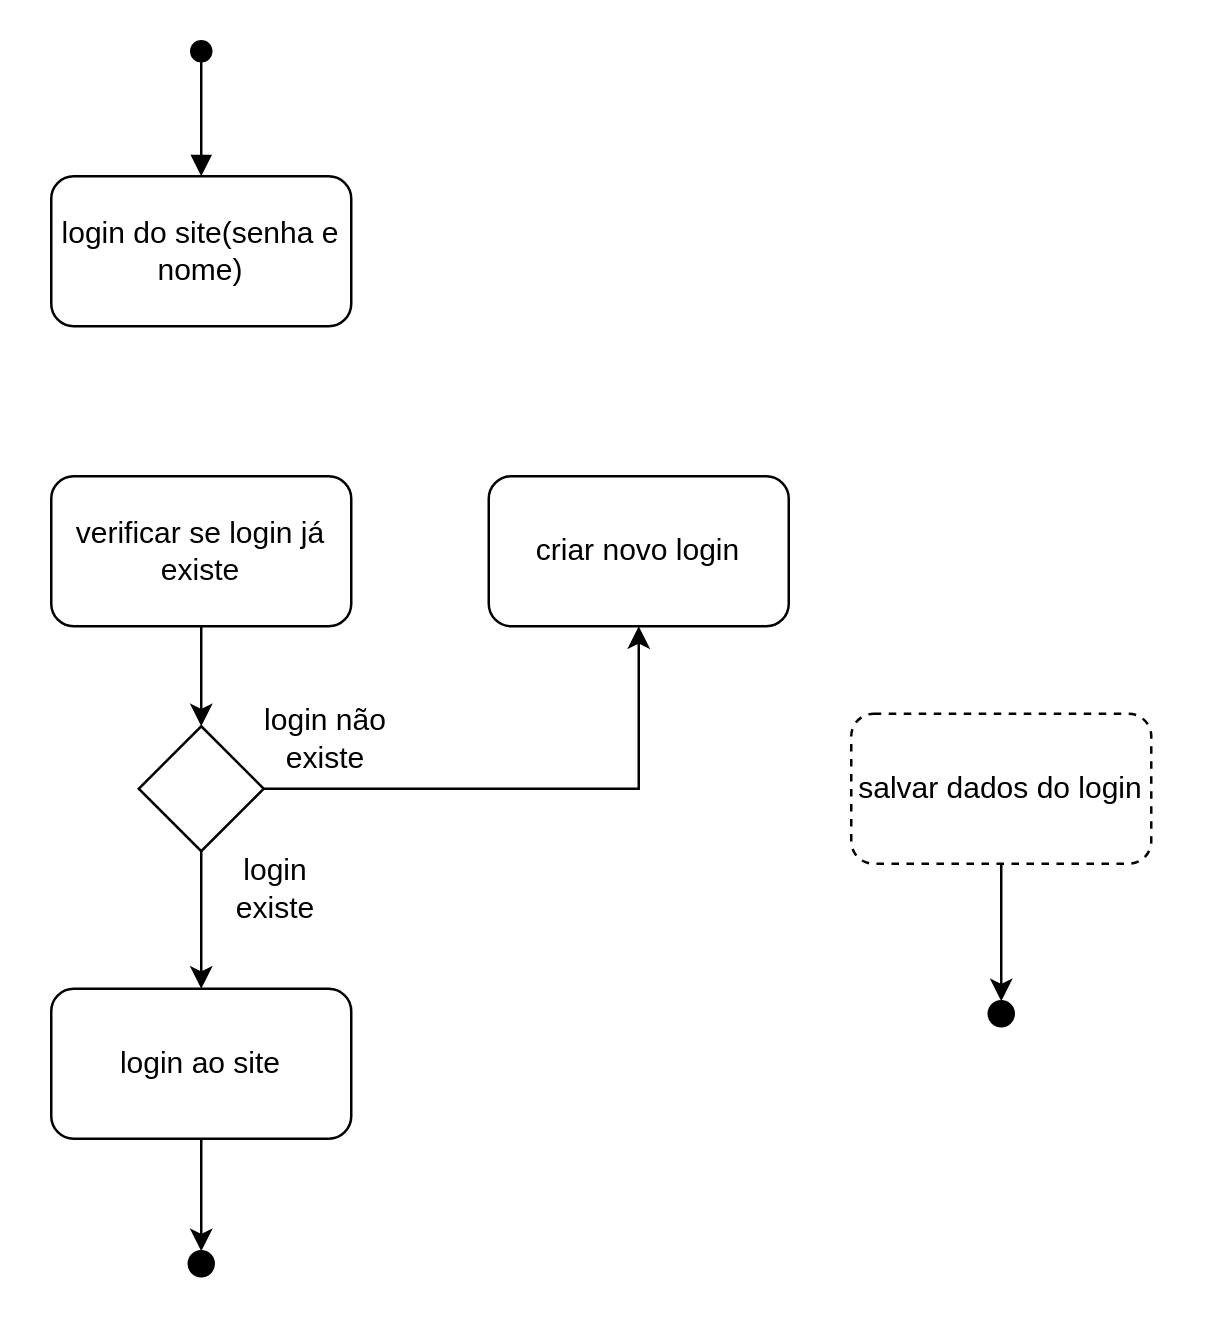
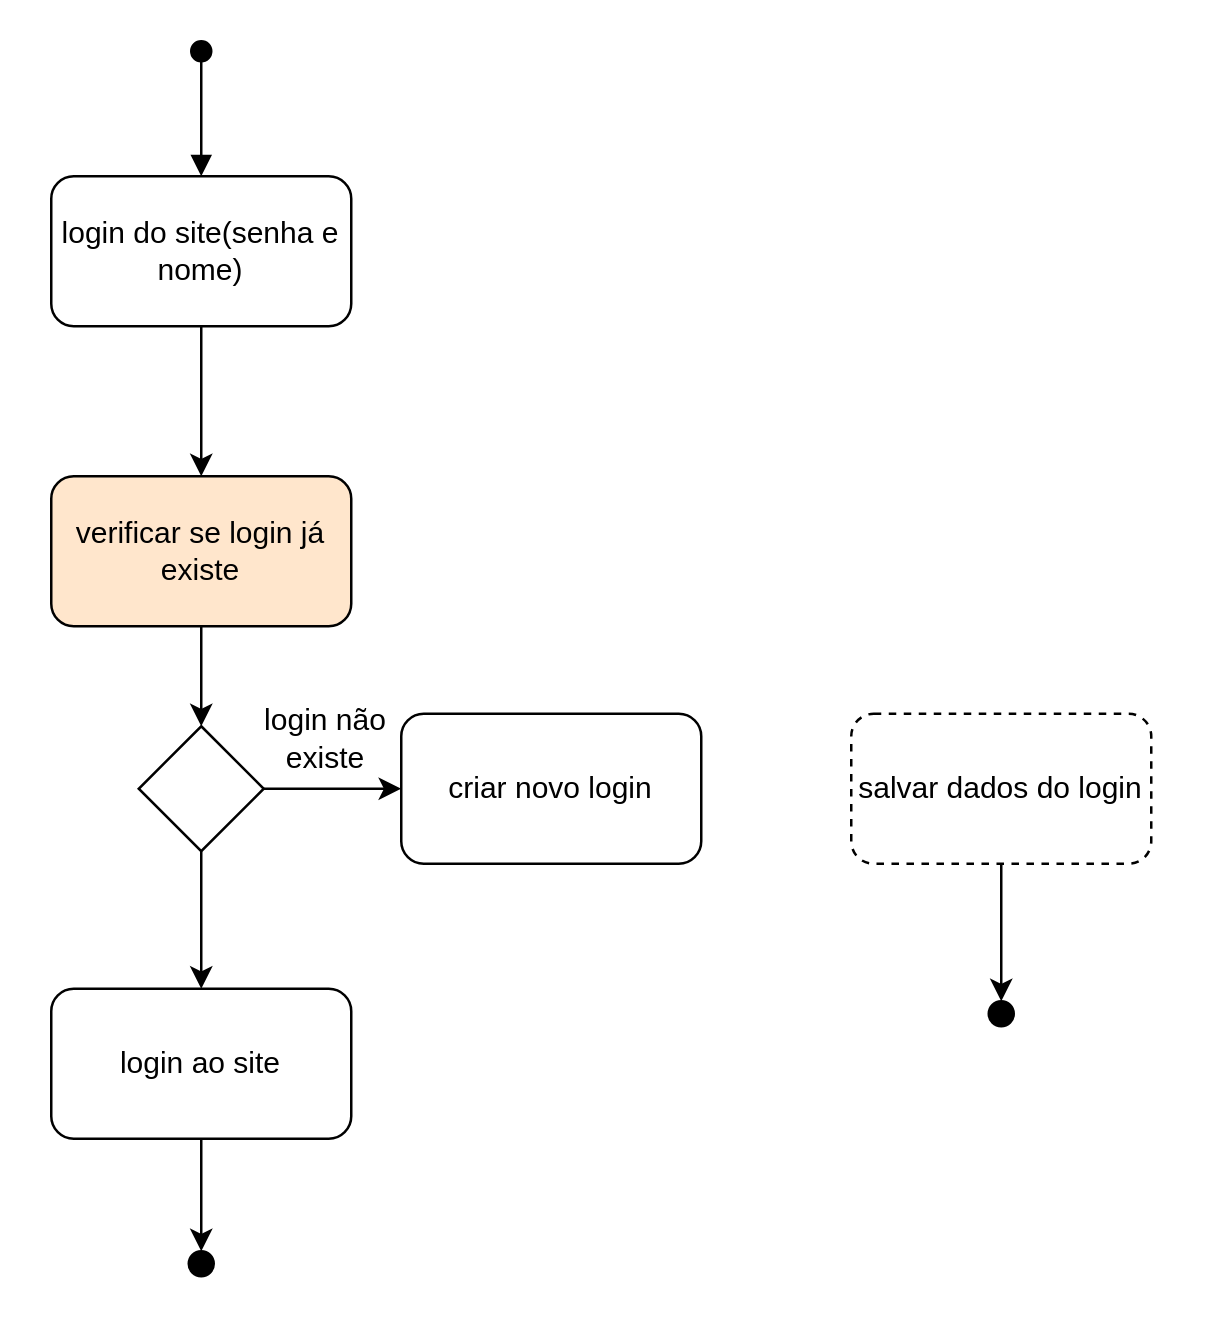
none -> (201, 393)
(201, 551) -> (201, 551)
(639, 551) -> (551, 789)
(276, 889) -> none
